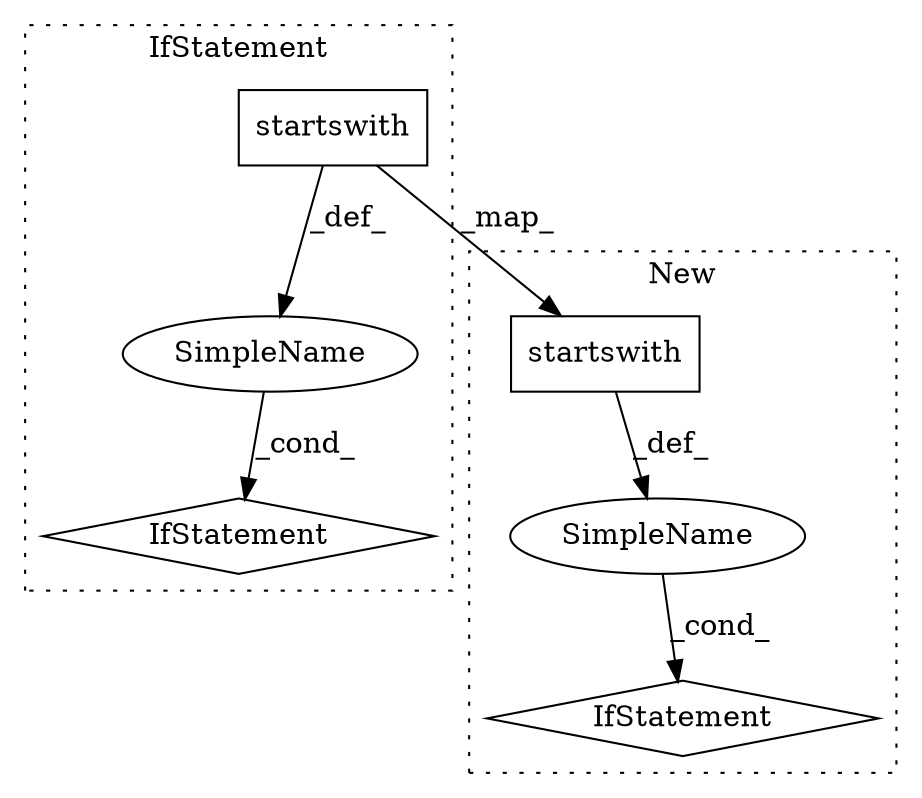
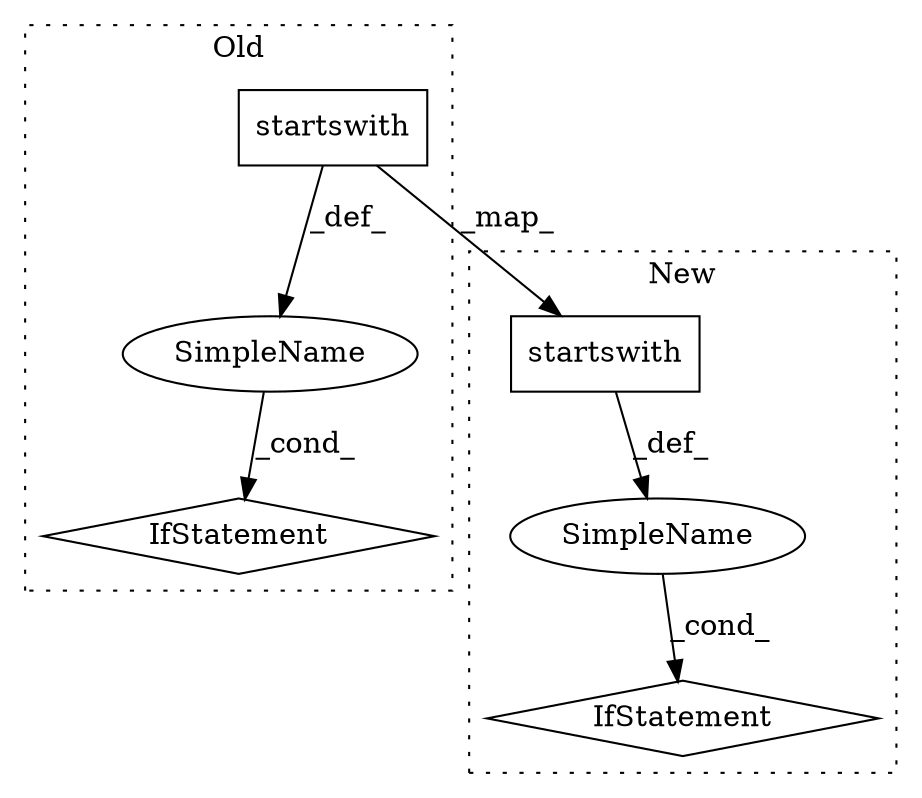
(239, 49) -> (239, 49)
